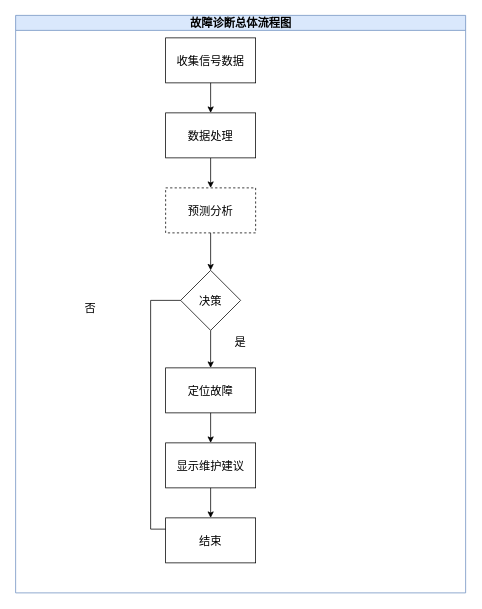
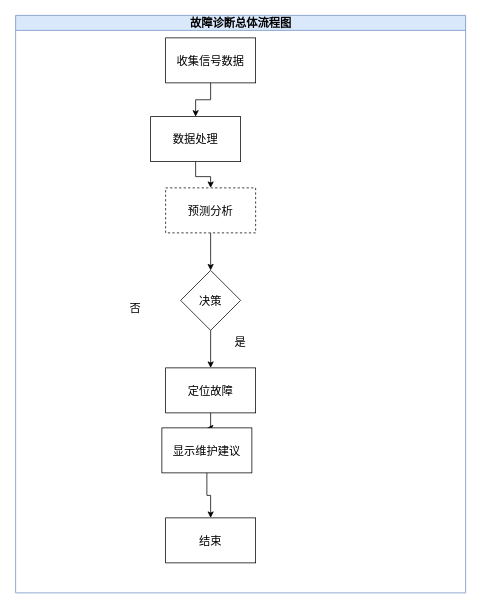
(210, 135) -> (195, 139)
(90, 308) -> (135, 308)
(150, 408) -> none
(210, 465) -> (207, 450)
